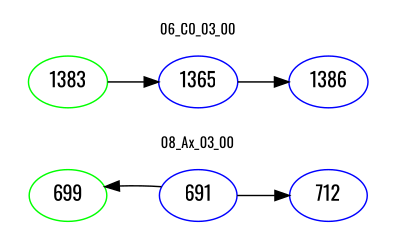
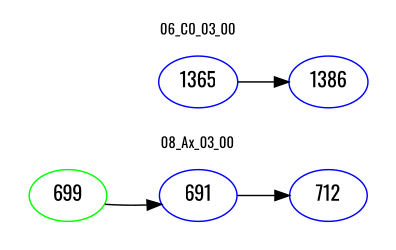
(68, 82) -> none
(141, 186) -> (126, 205)
